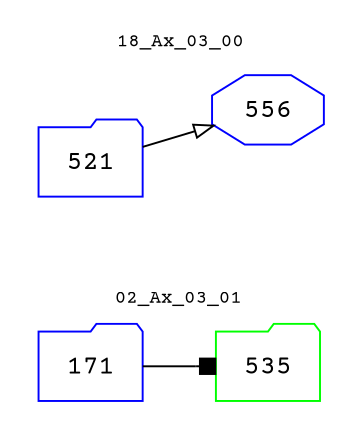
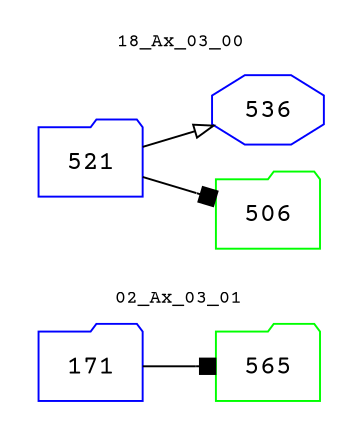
(268, 110) -> (268, 110)
none -> (268, 214)
(268, 366) -> (268, 366)
